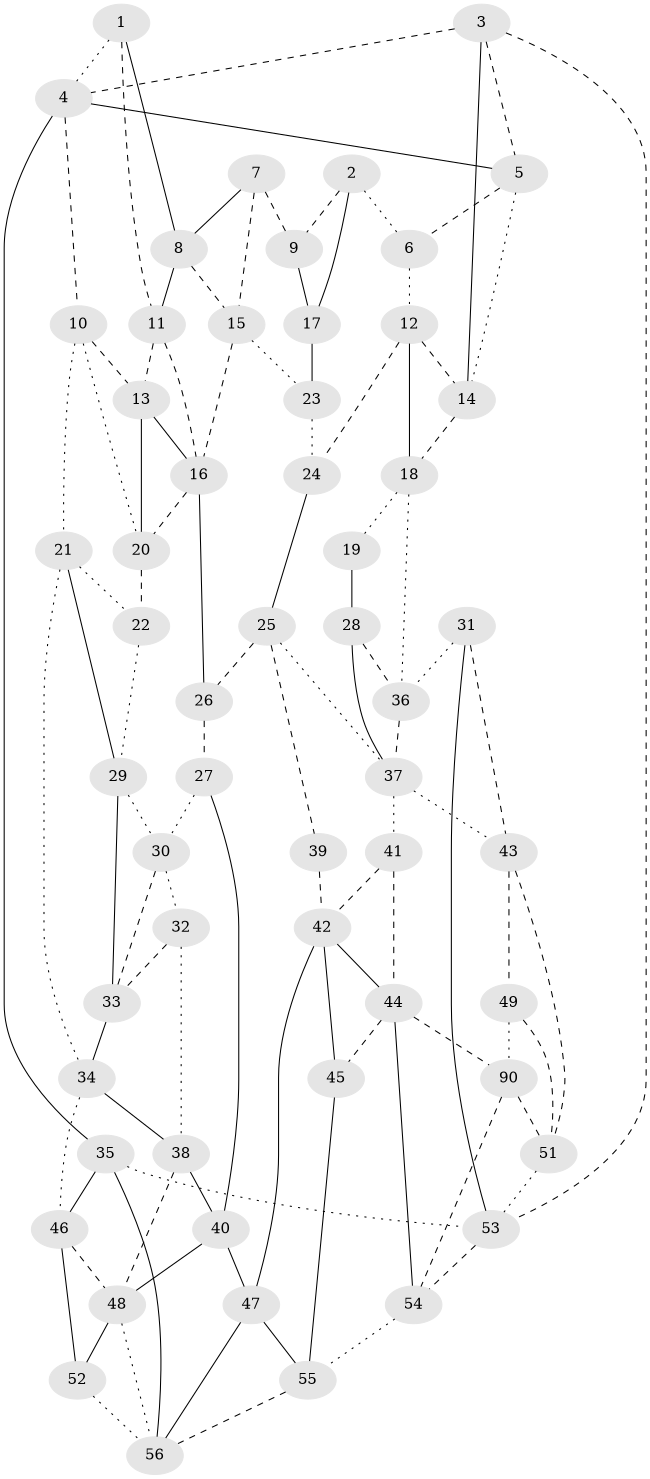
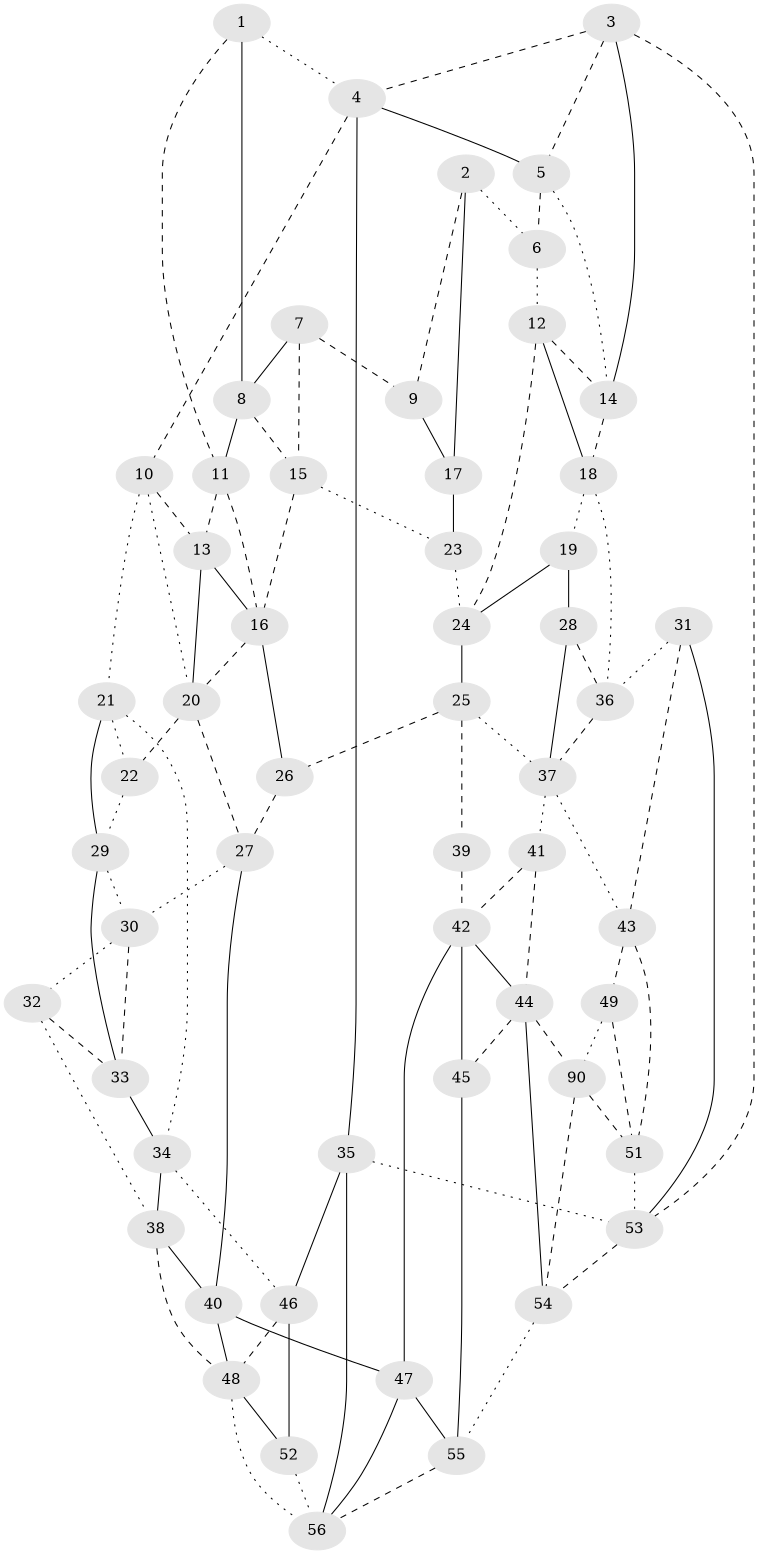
none -> (515, 589)
none -> (218, 777)
